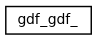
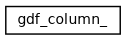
(49, 20) -> (63, 20)
